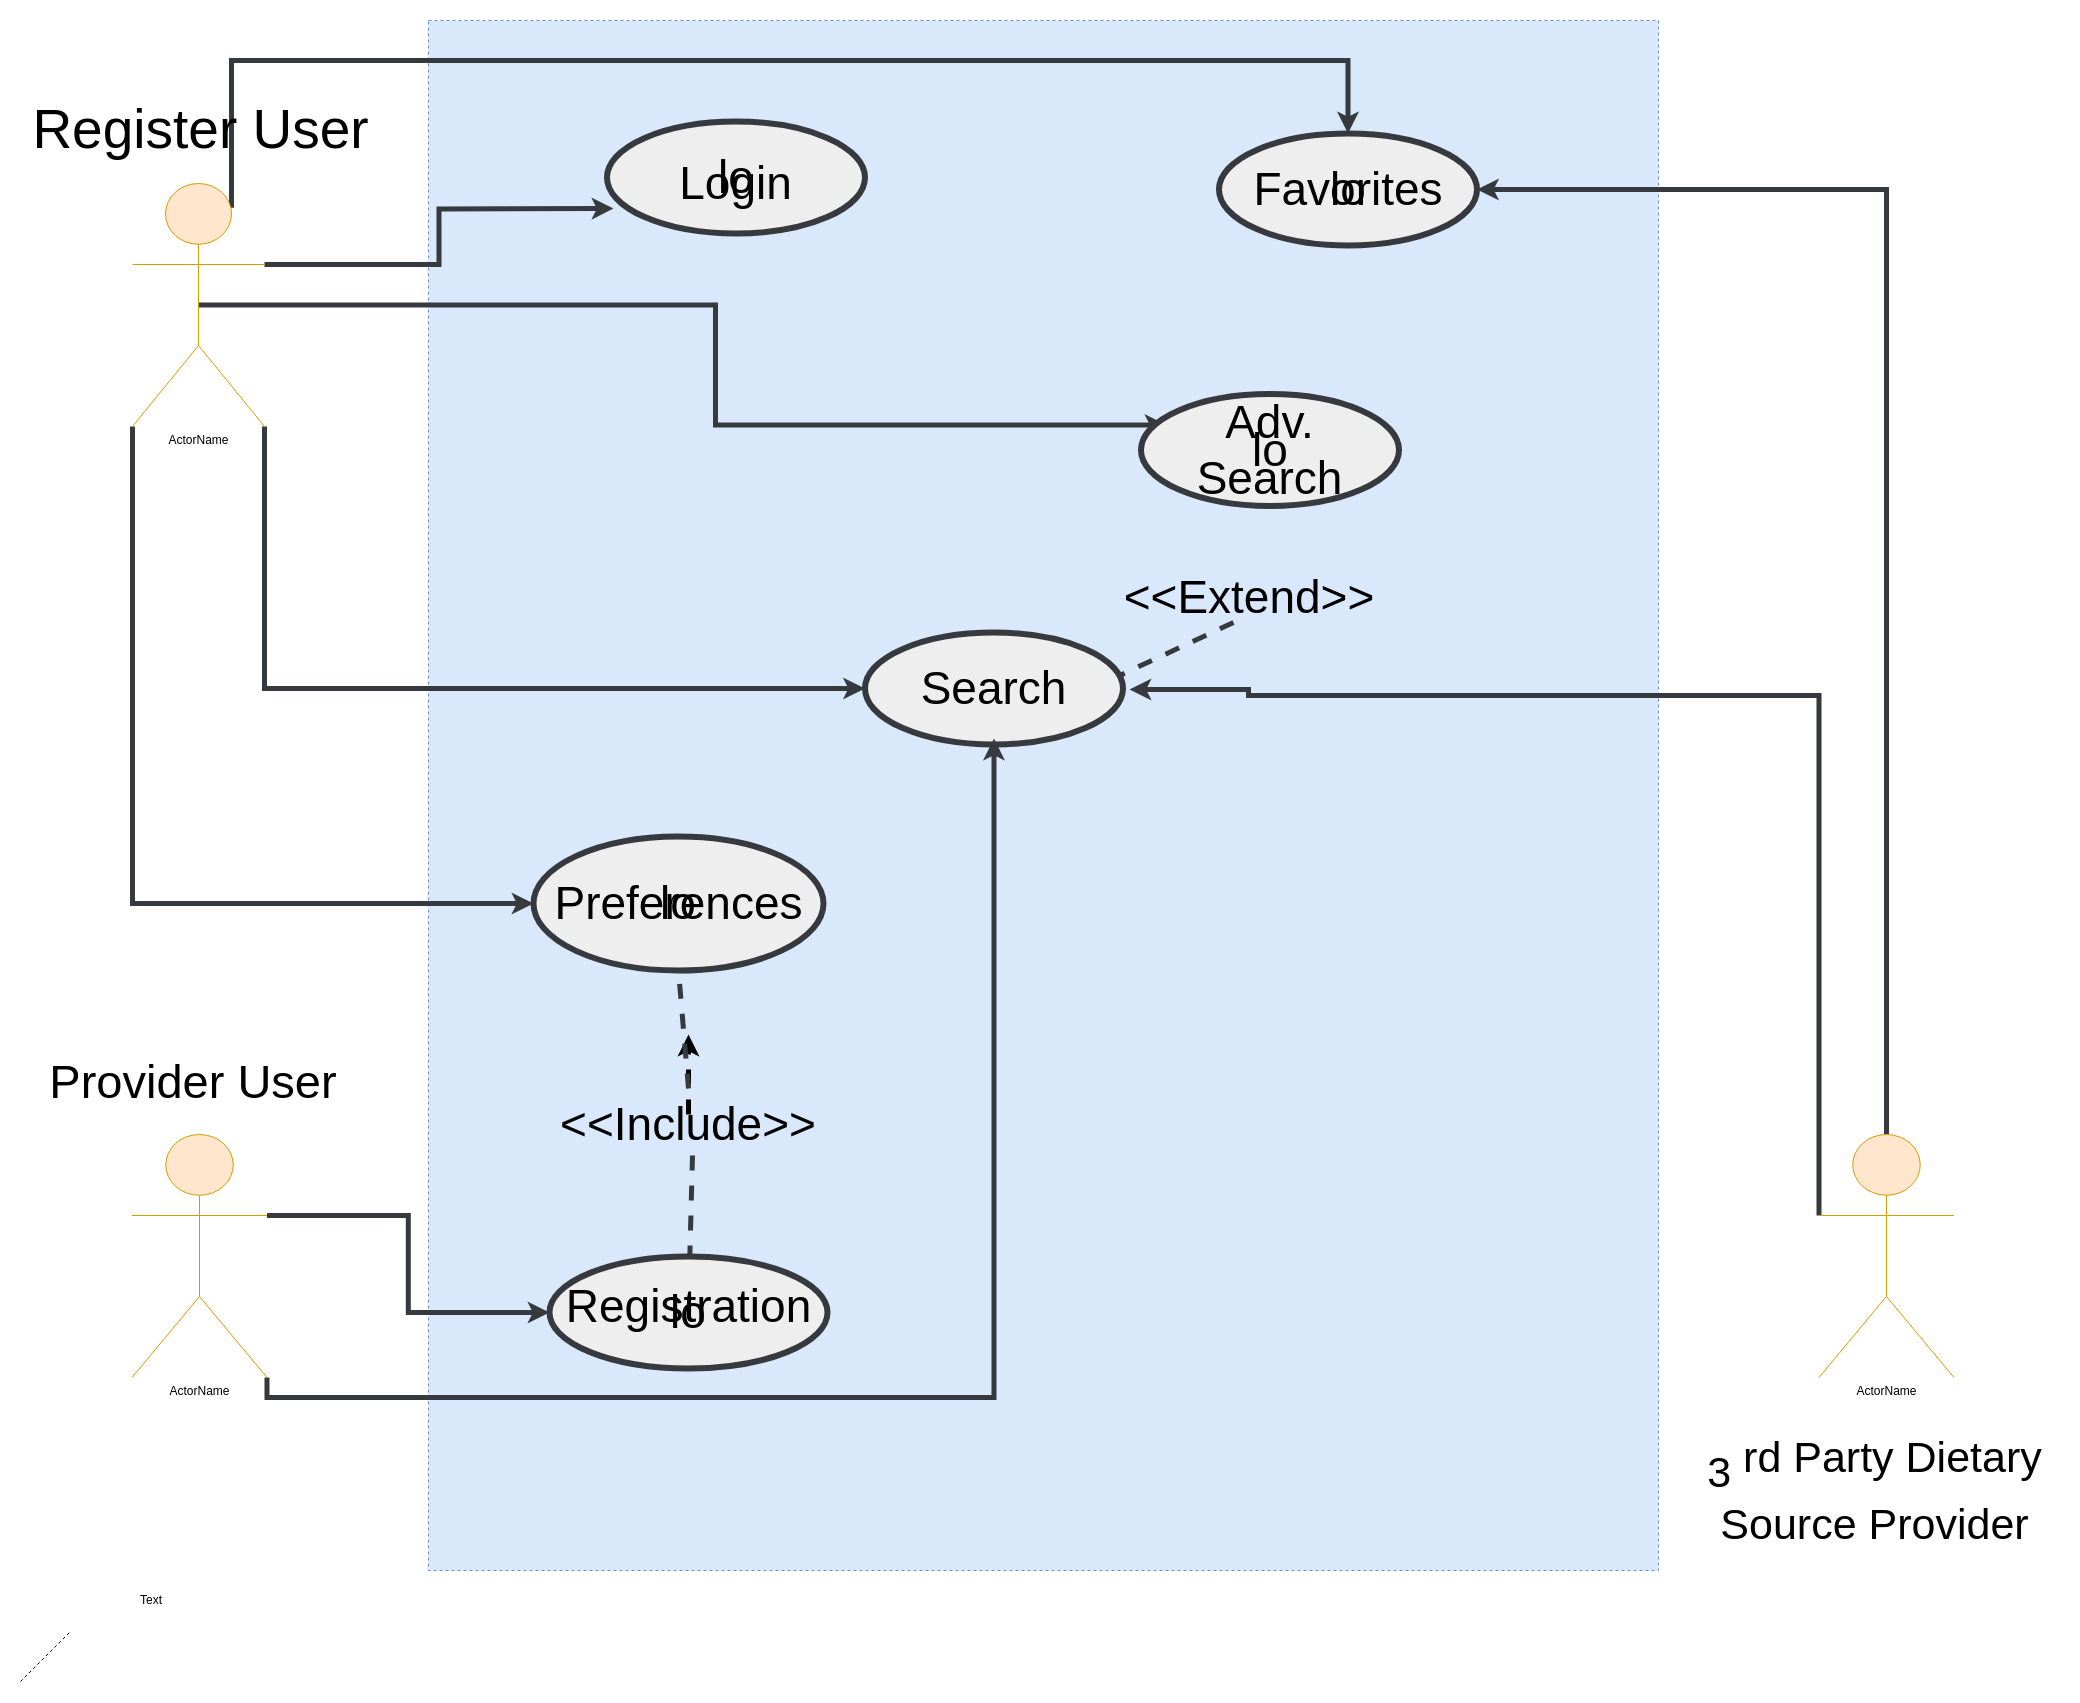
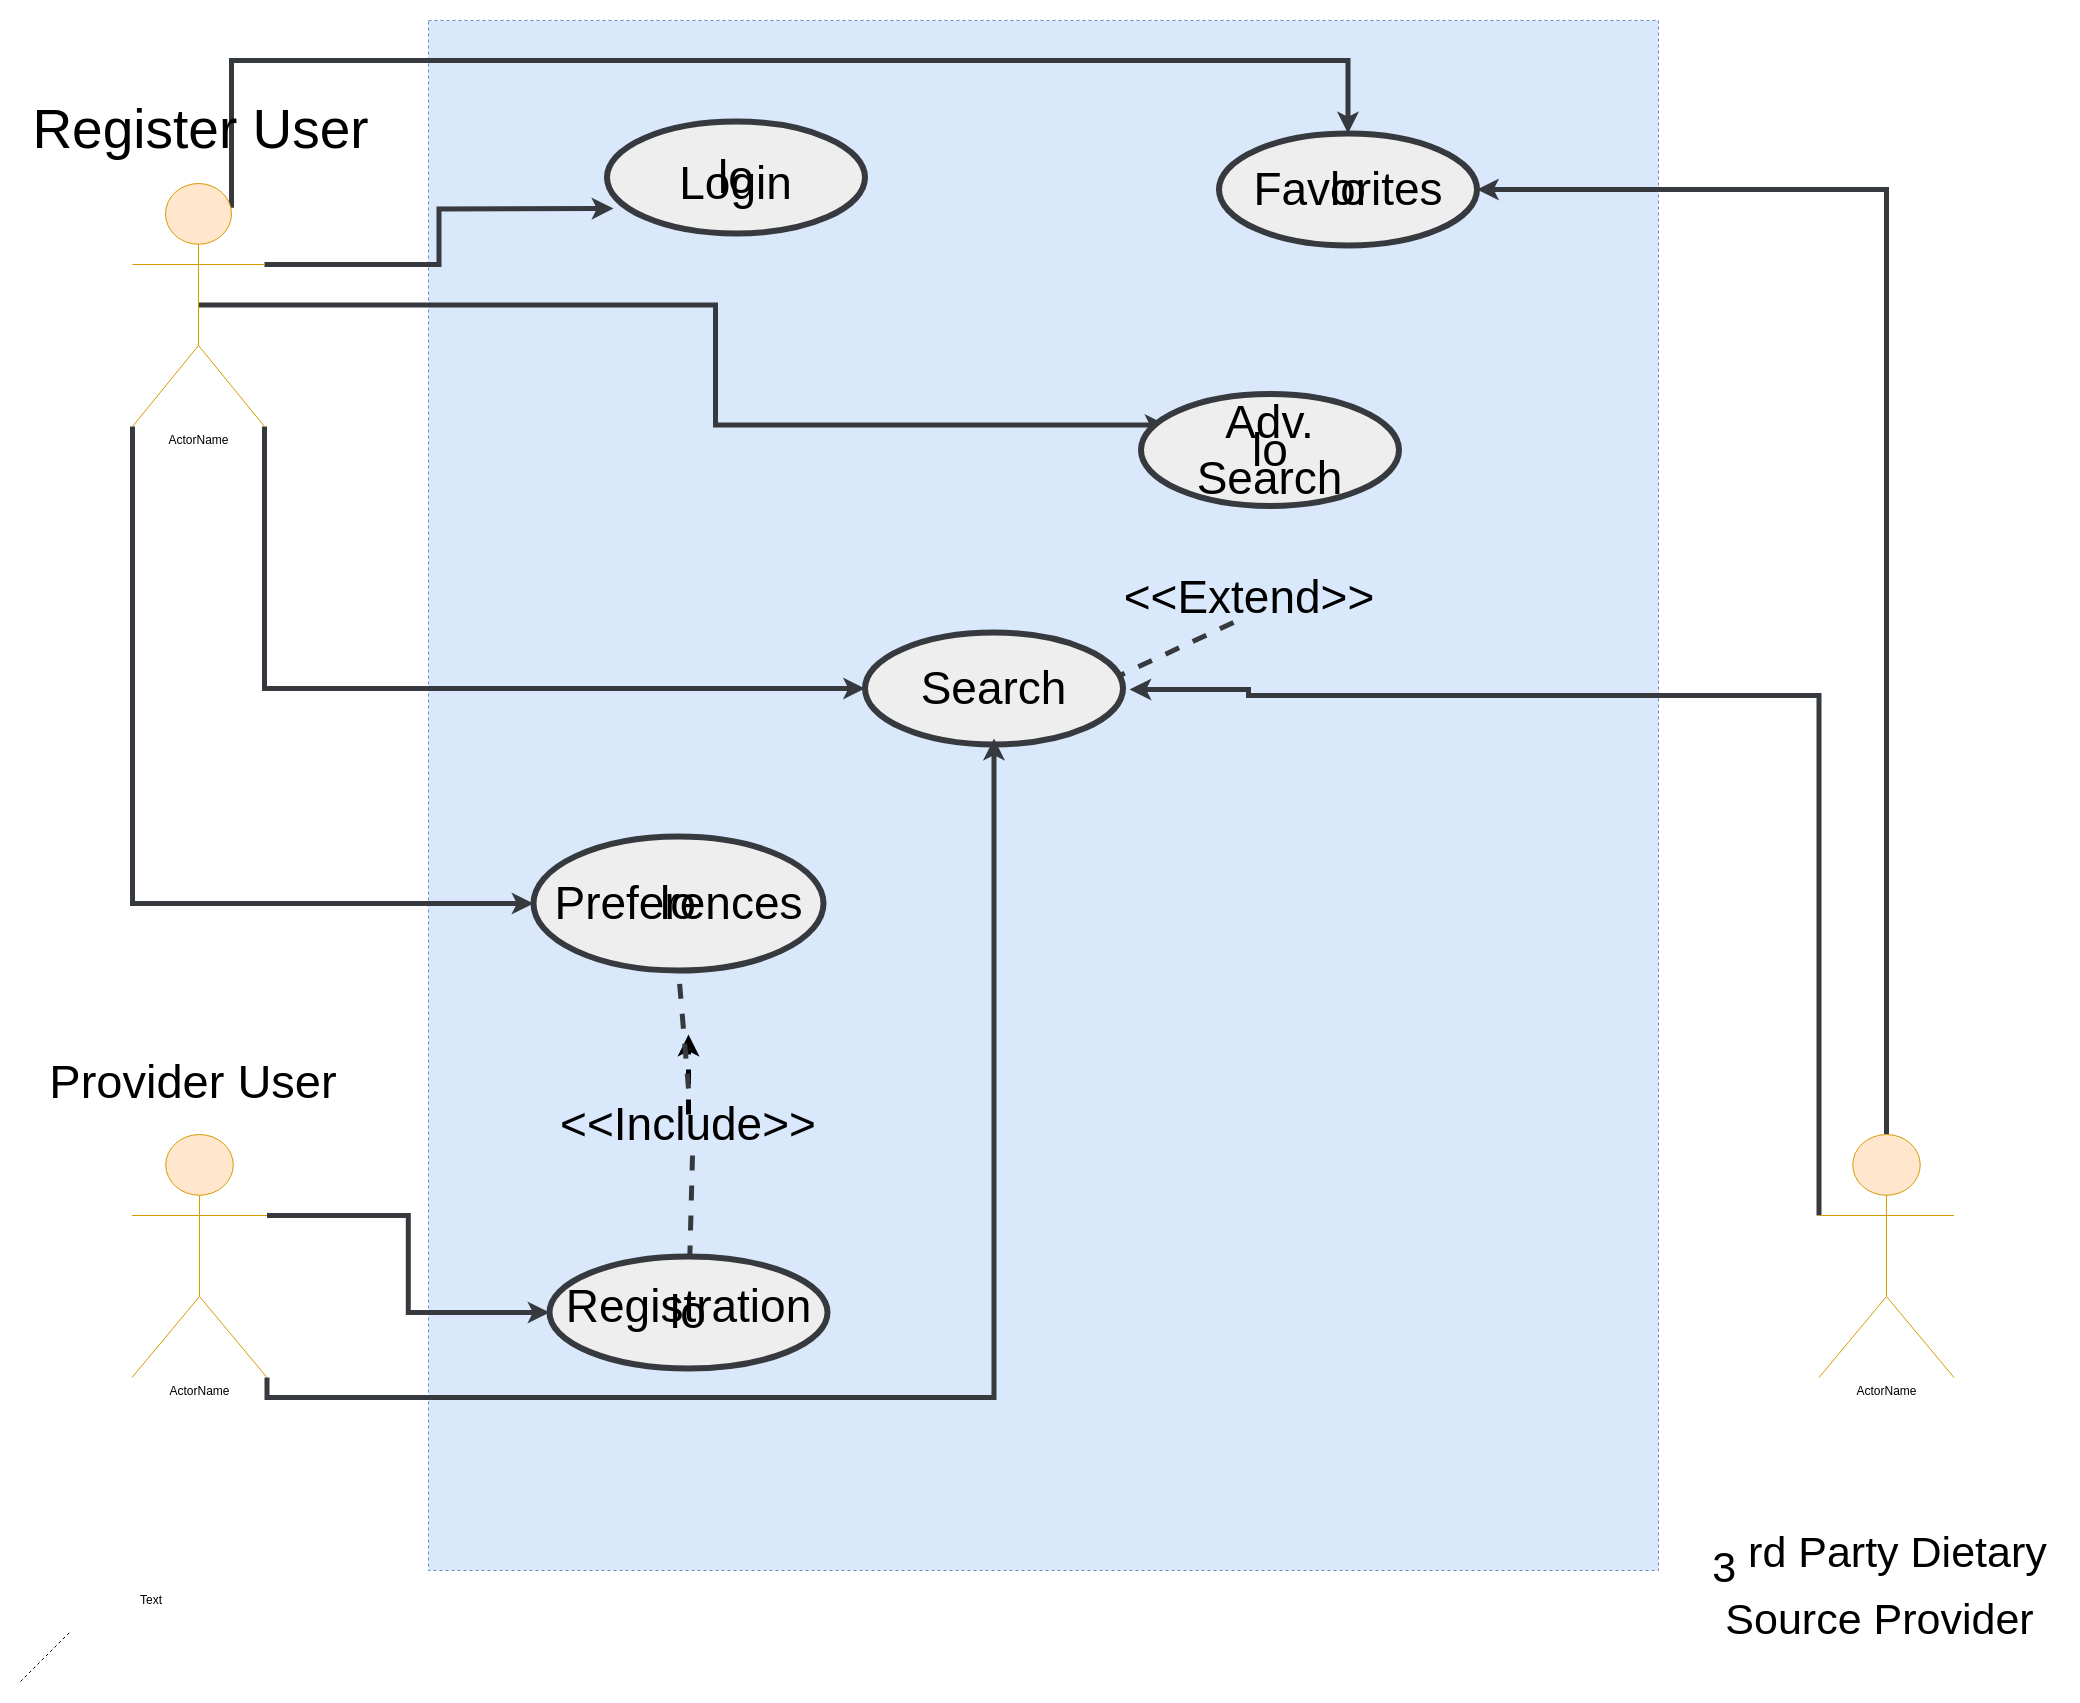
(1868, 1500) -> (1873, 1595)
